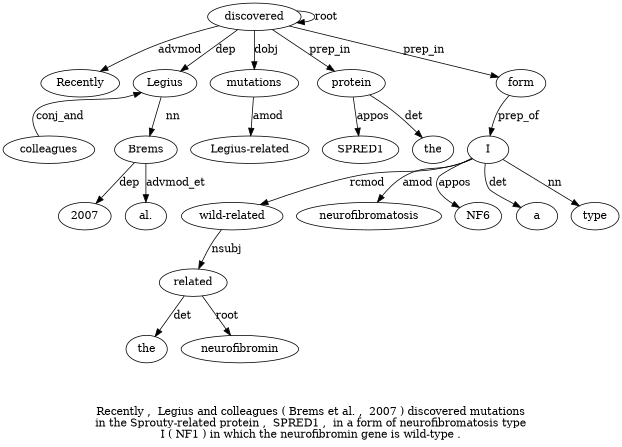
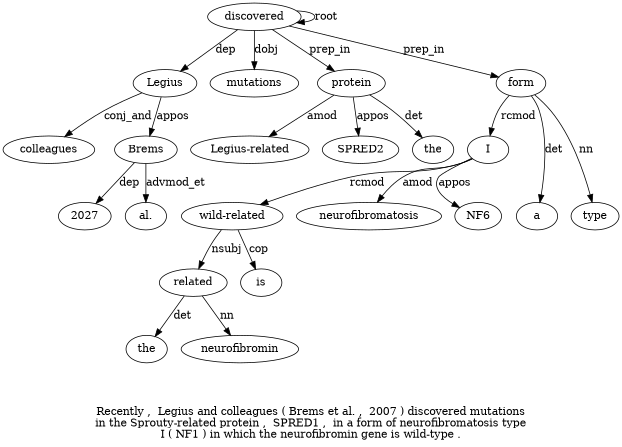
(80, 83) -> none
(70, 101) -> (105, 110)
(252, 113) -> (305, 114)
(173, 116) -> (173, 116)
(519, 116) -> (519, 116)
(361, 150) -> (361, 150)
(538, 181) -> (570, 141)
(490, 190) -> (545, 144)
(85, 216) -> (85, 216)
none -> (261, 283)
(227, 316) -> (227, 316)
